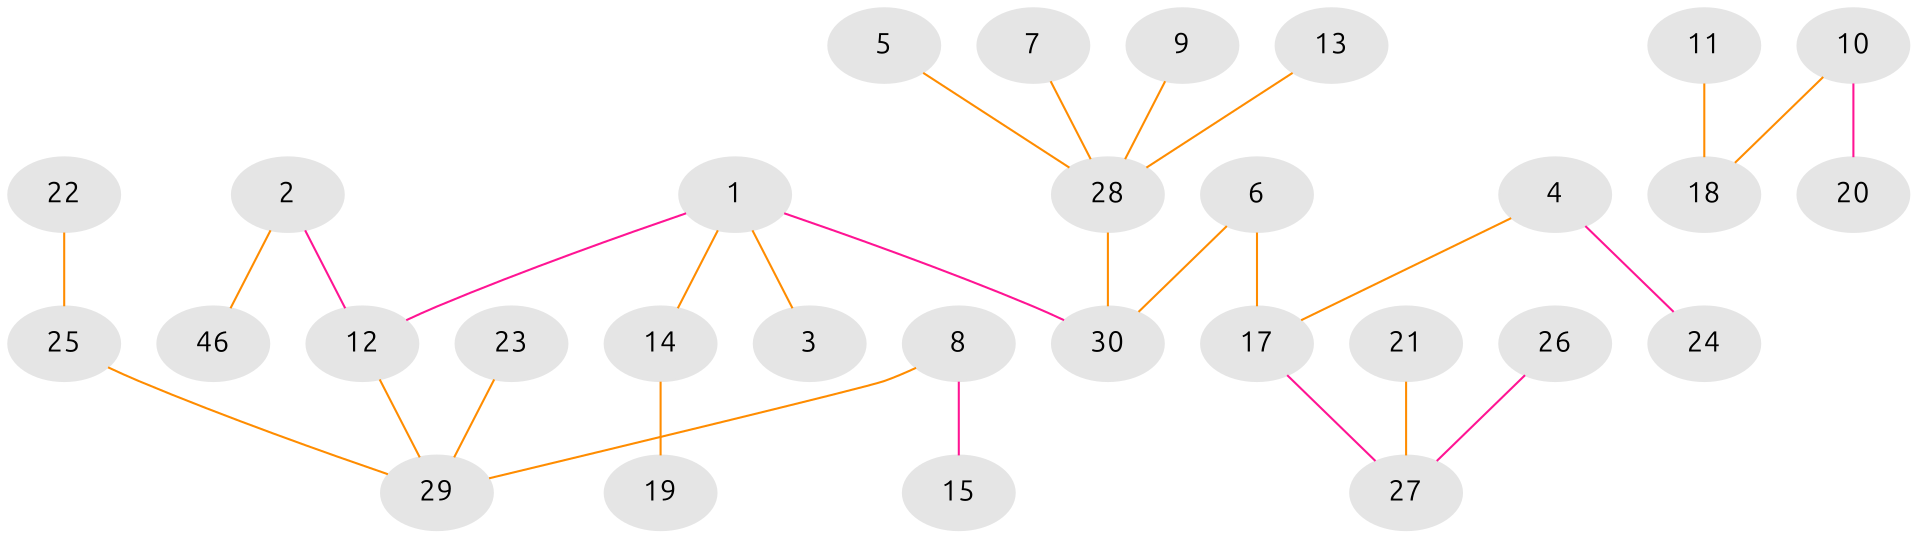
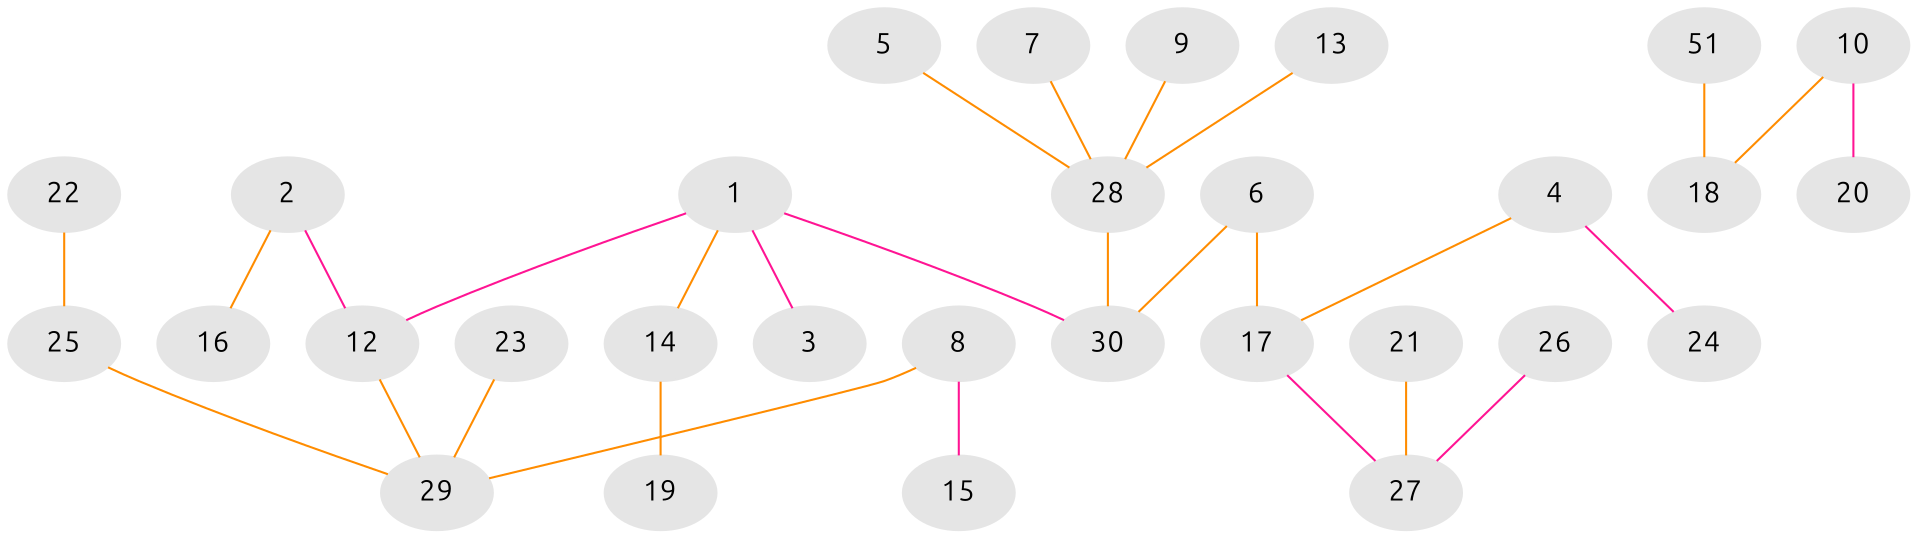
(1704, 46) -> (1704, 46)
(772, 269) -> (772, 269)
(213, 344) -> (213, 344)
